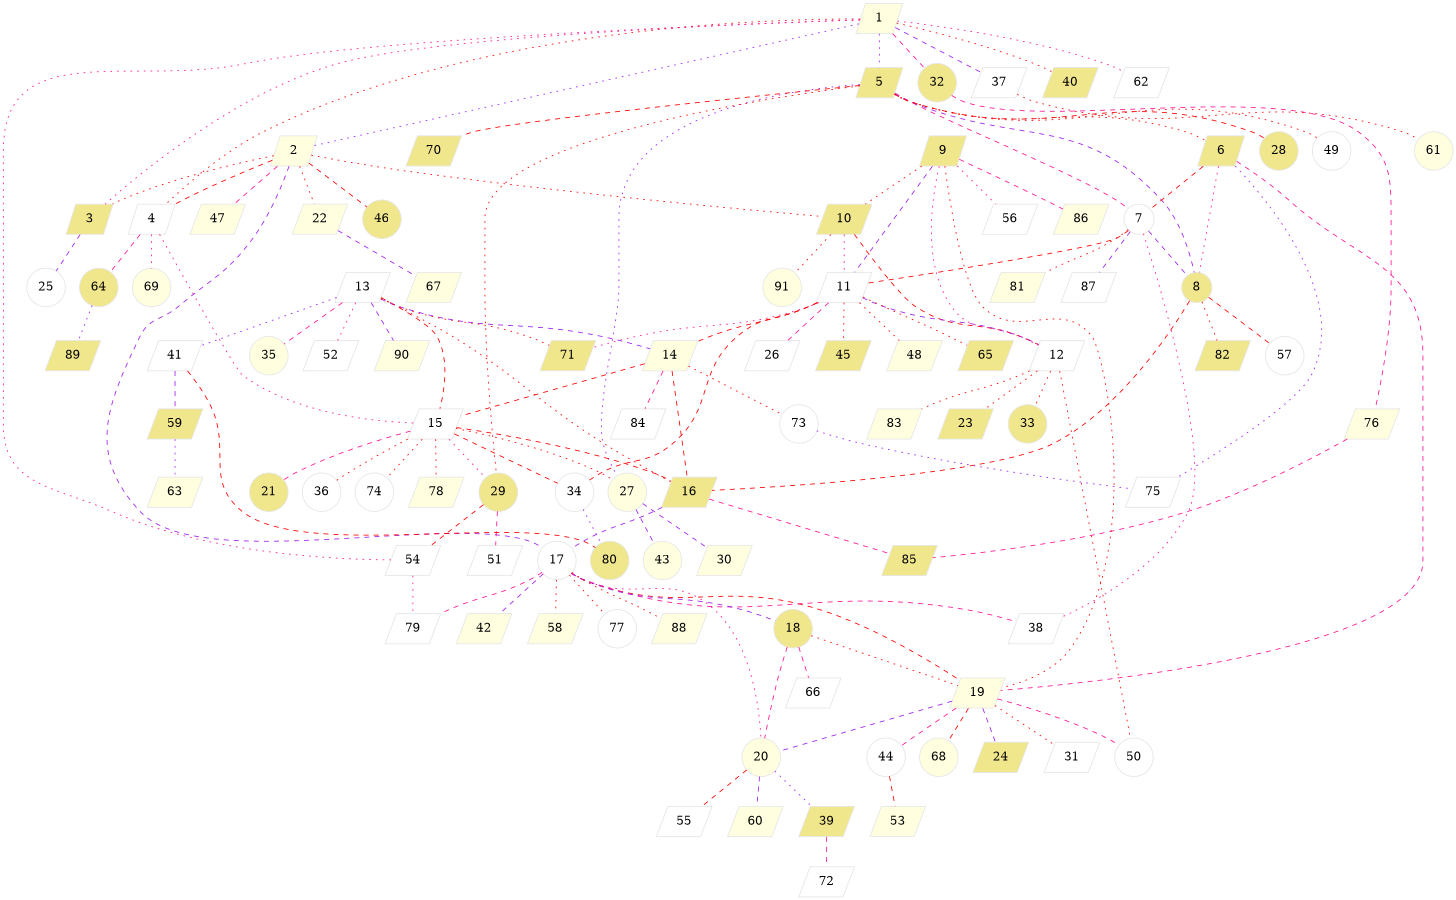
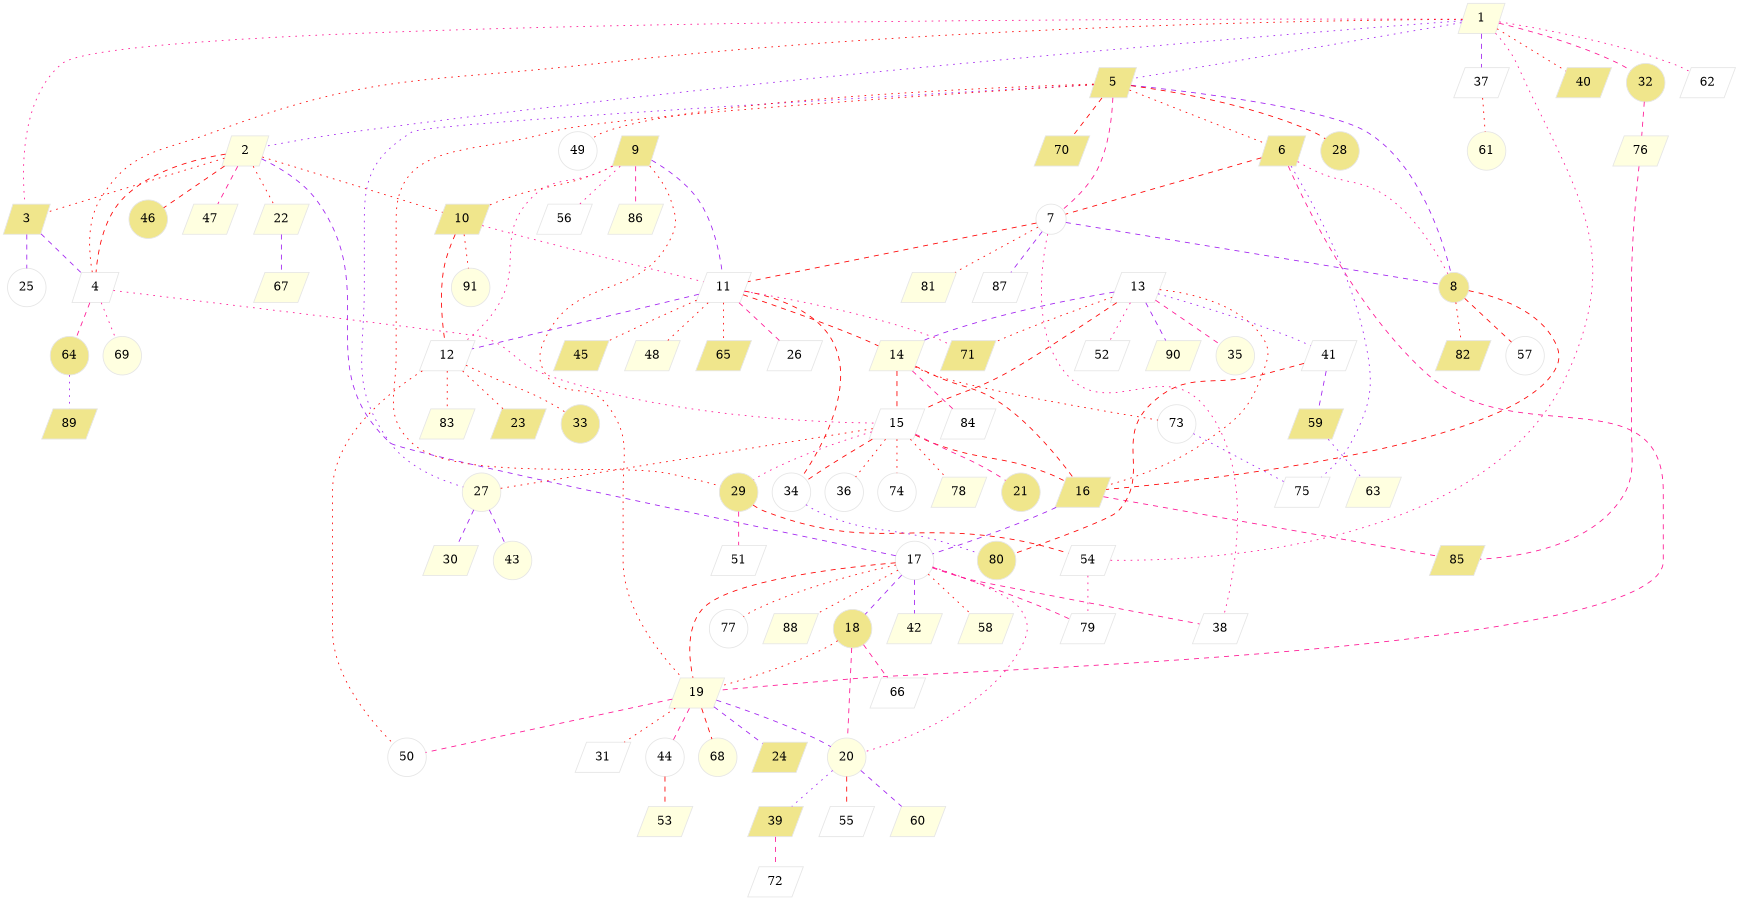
none -> (61, 253)
